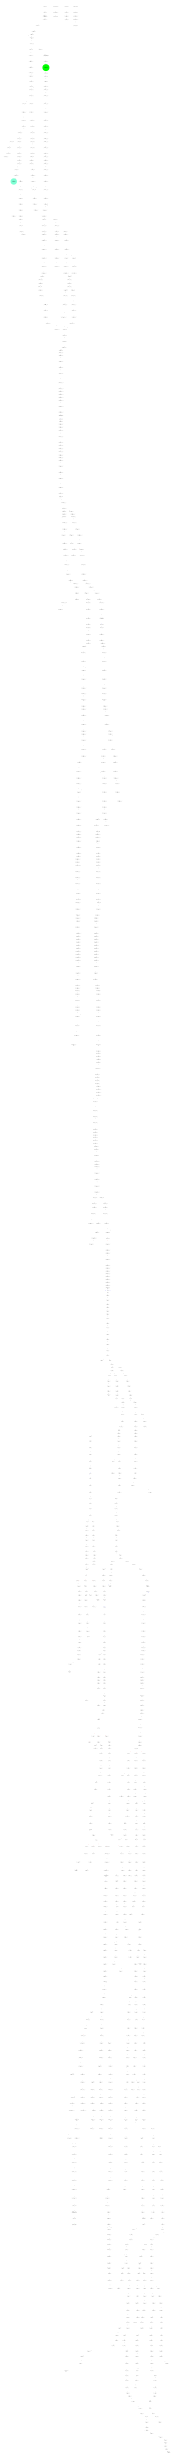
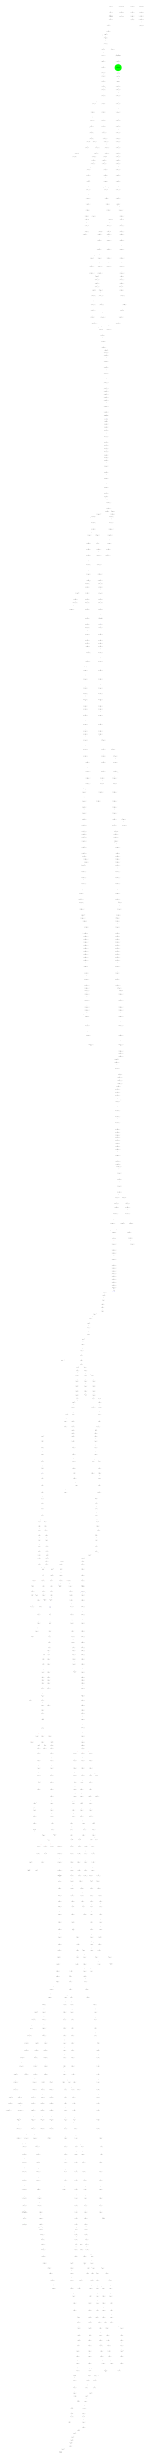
(14, 181) -> none
